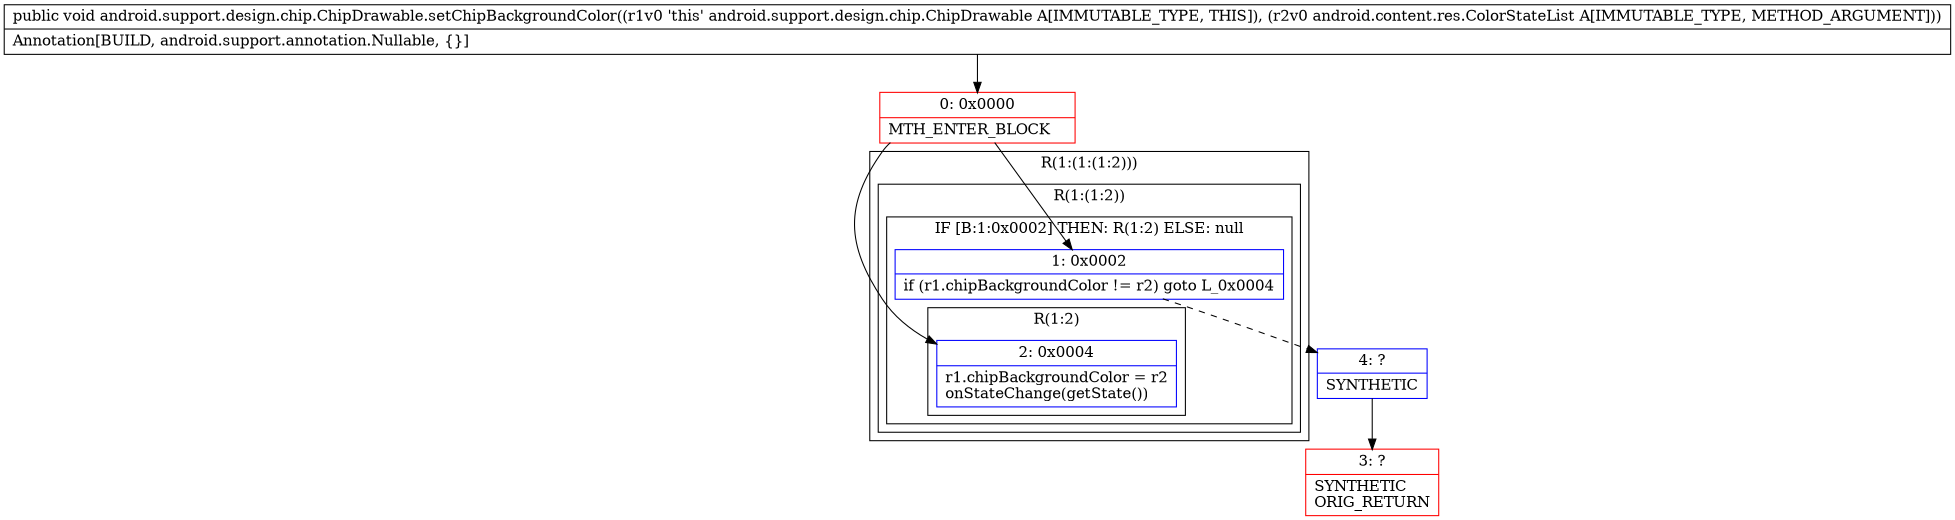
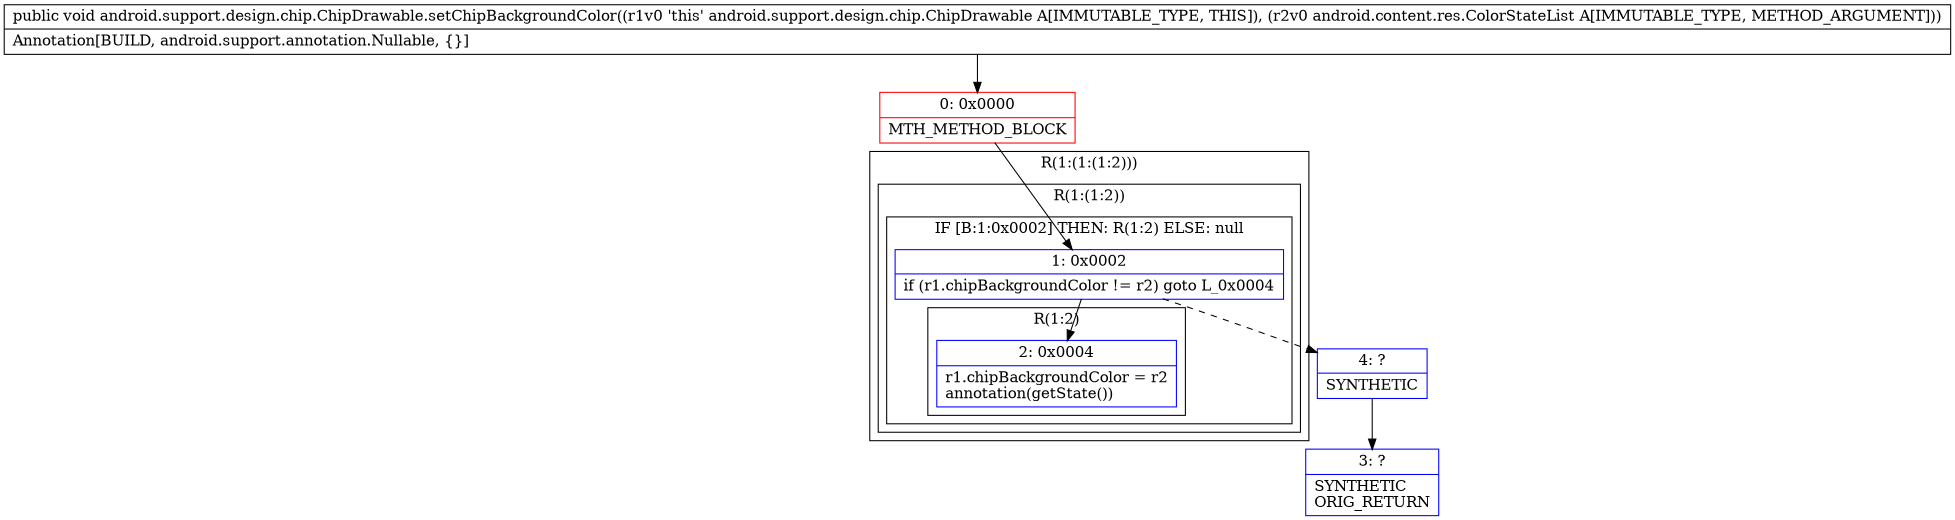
(970, 130) -> (977, 130)
(858, 249) -> (1076, 315)
(1047, 394) -> (1030, 394)
(1372, 482) -> (1372, 482)
